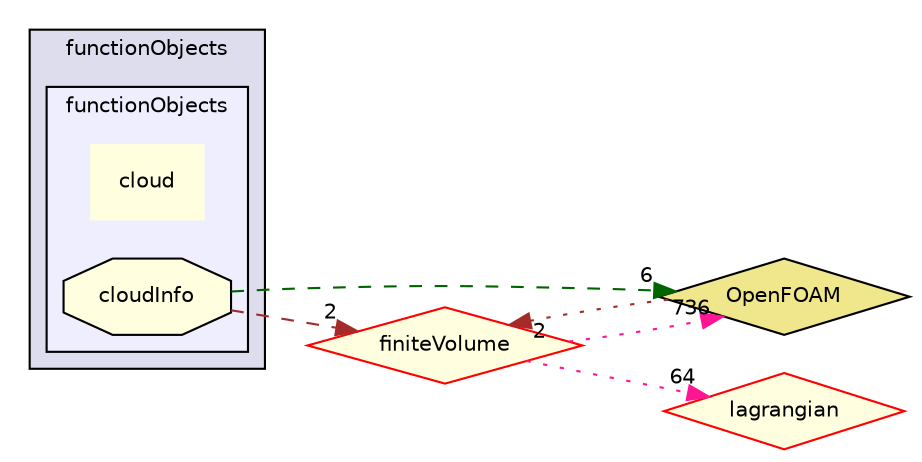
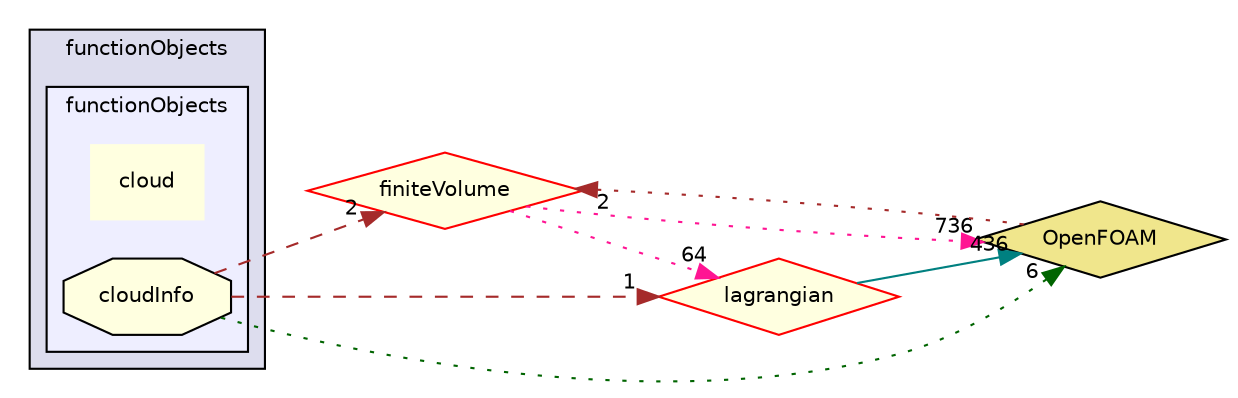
none -> (928, 270)
(443, 286) -> (641, 380)
none -> (434, 297)
